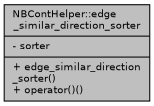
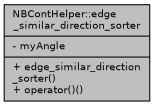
(31, 46) -> (39, 46)
